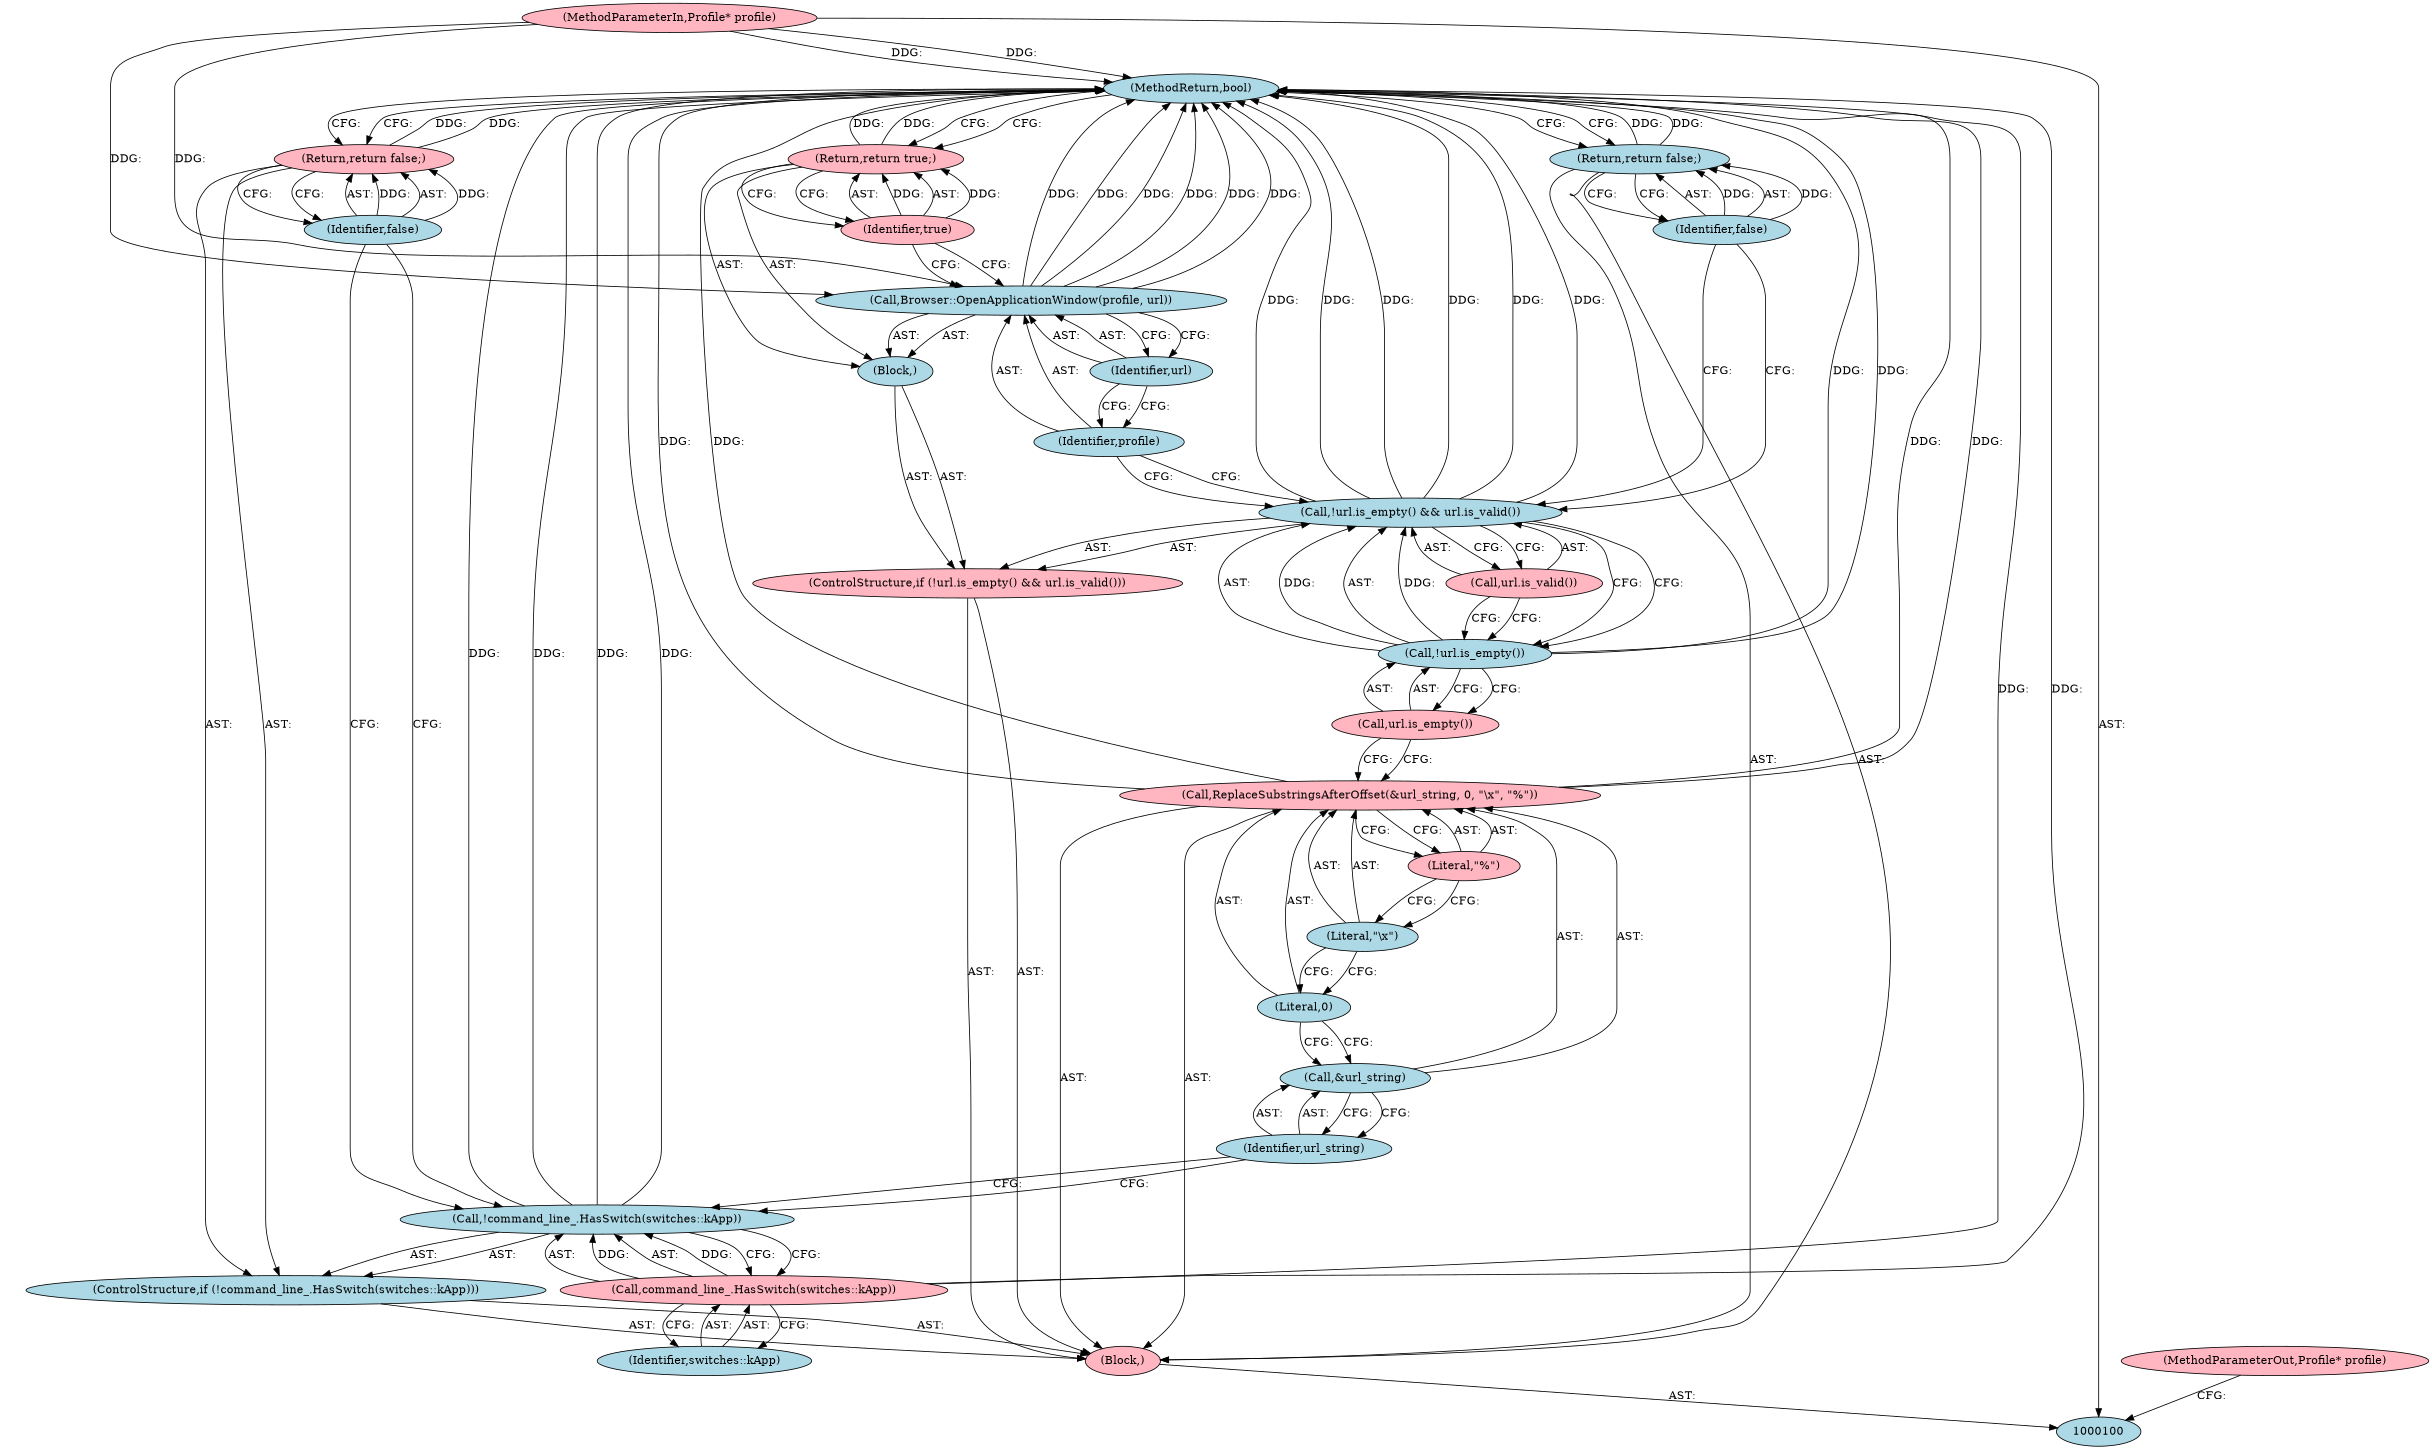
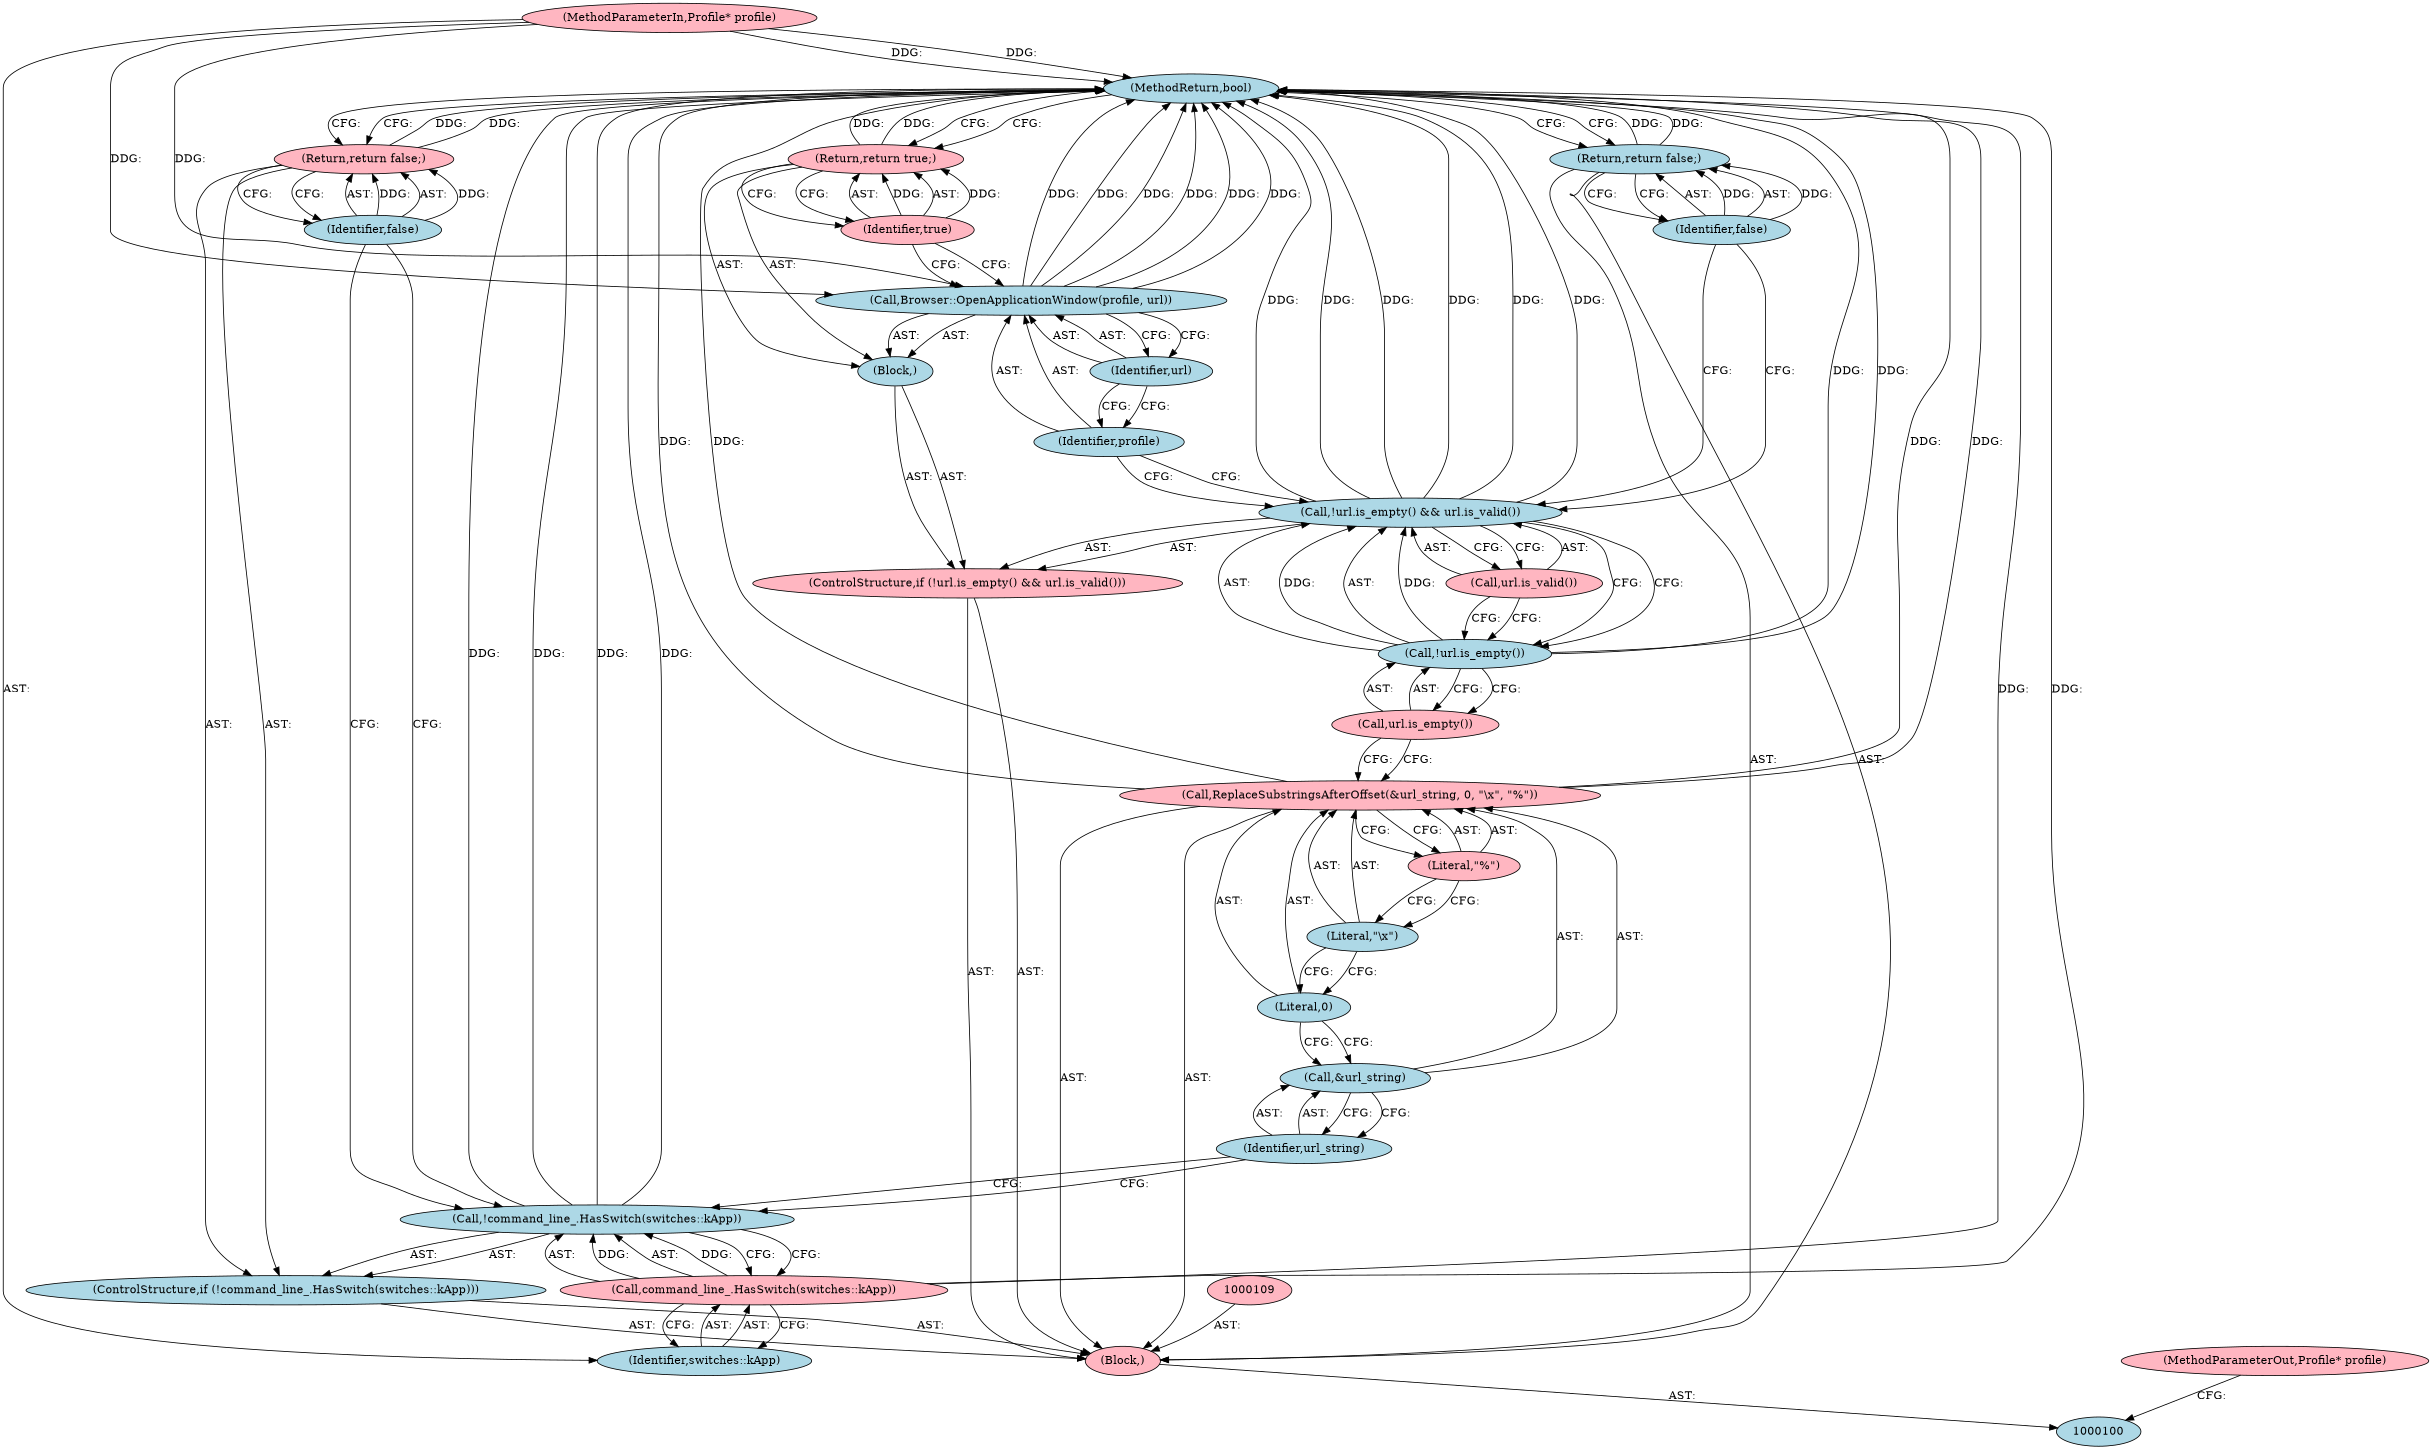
(2099, 104) -> (3, 722)
none -> (1250, 1290)
